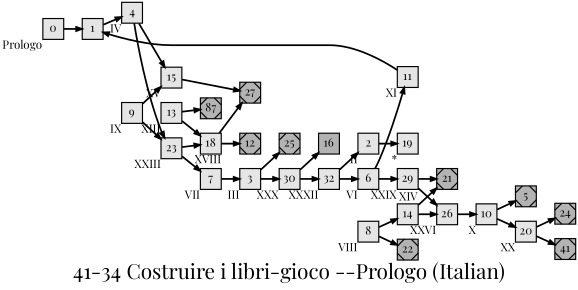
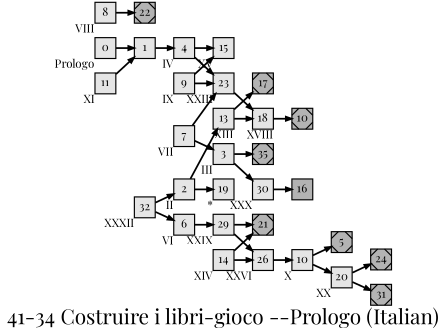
(250, 93) -> none
(211, 108) -> (263, 83)
(390, 131) -> none
(250, 144) -> (302, 119)
(290, 144) -> (263, 154)
none -> (202, 157)
(189, 162) -> (202, 112)
(306, 179) -> none
(385, 224) -> none
(565, 249) -> (381, 295)
